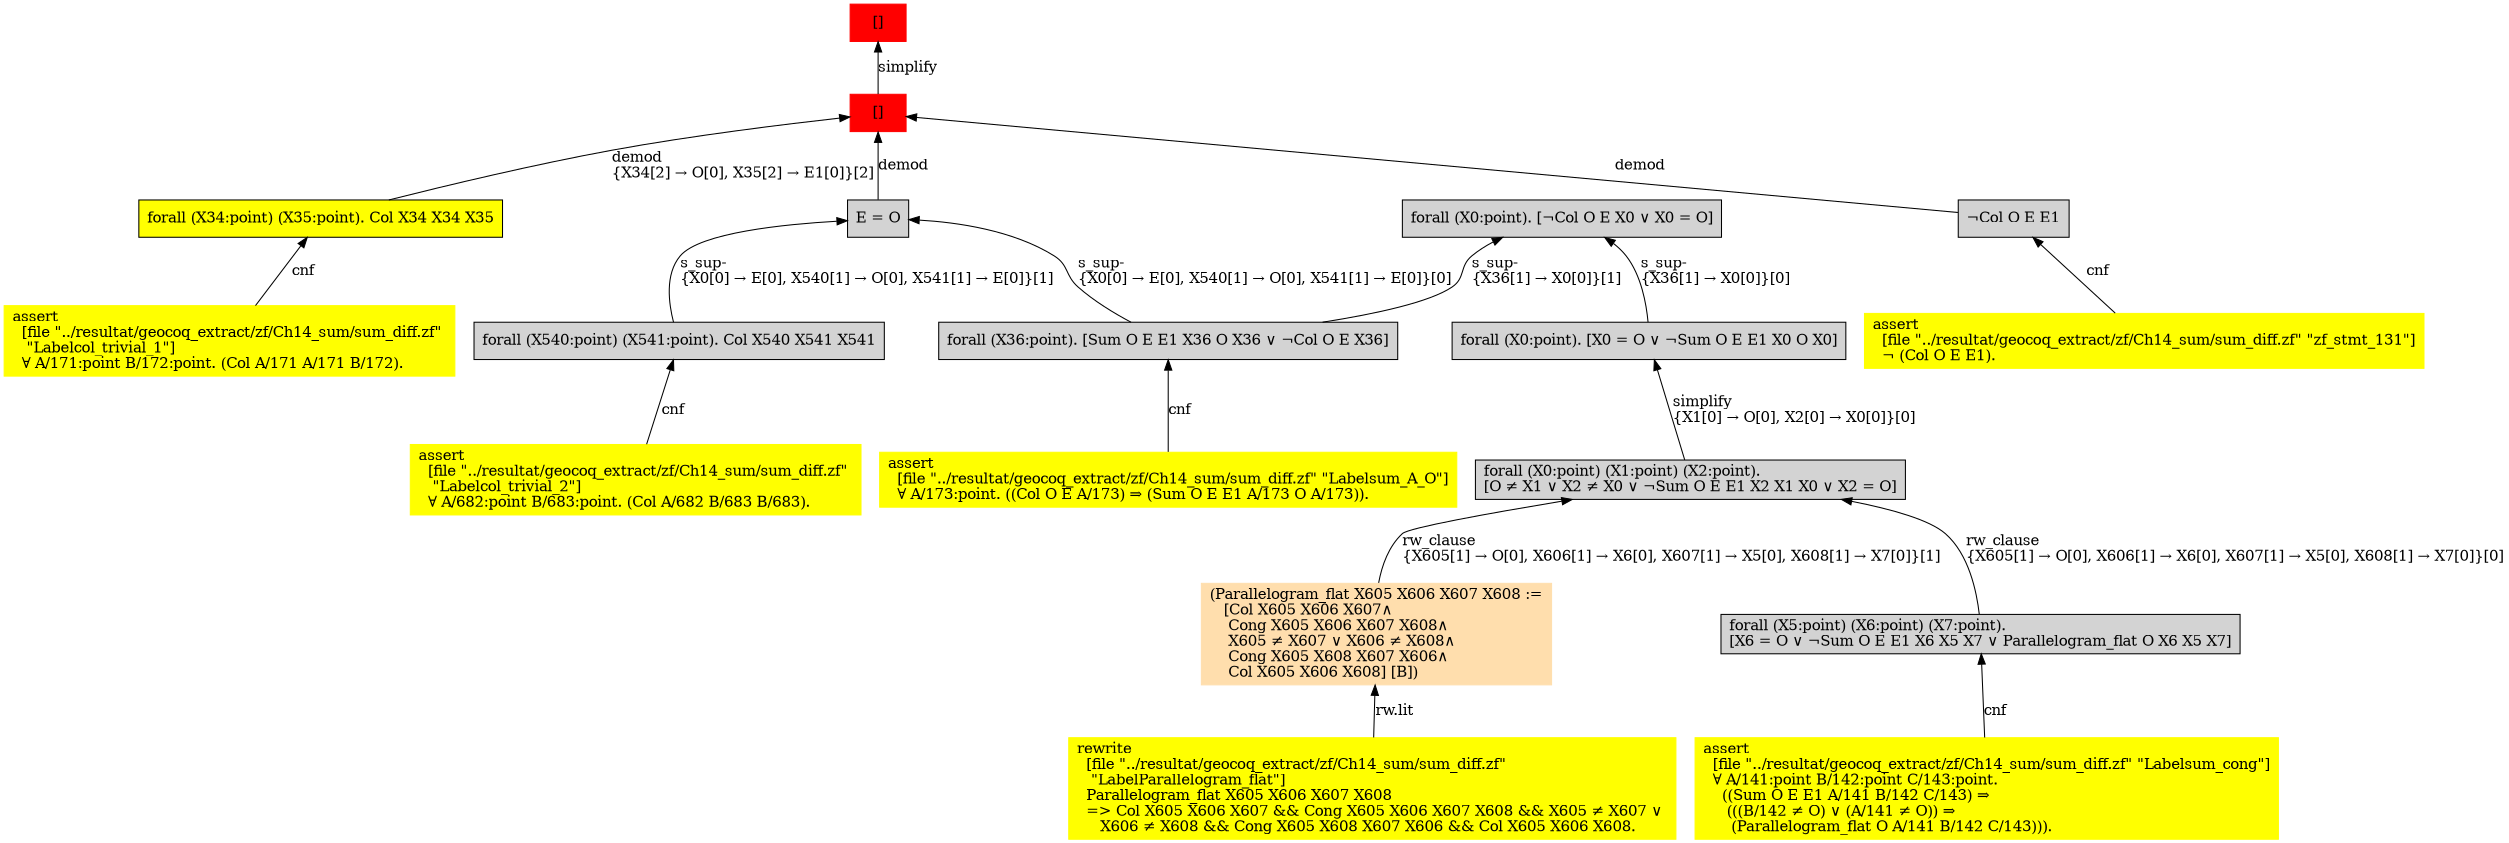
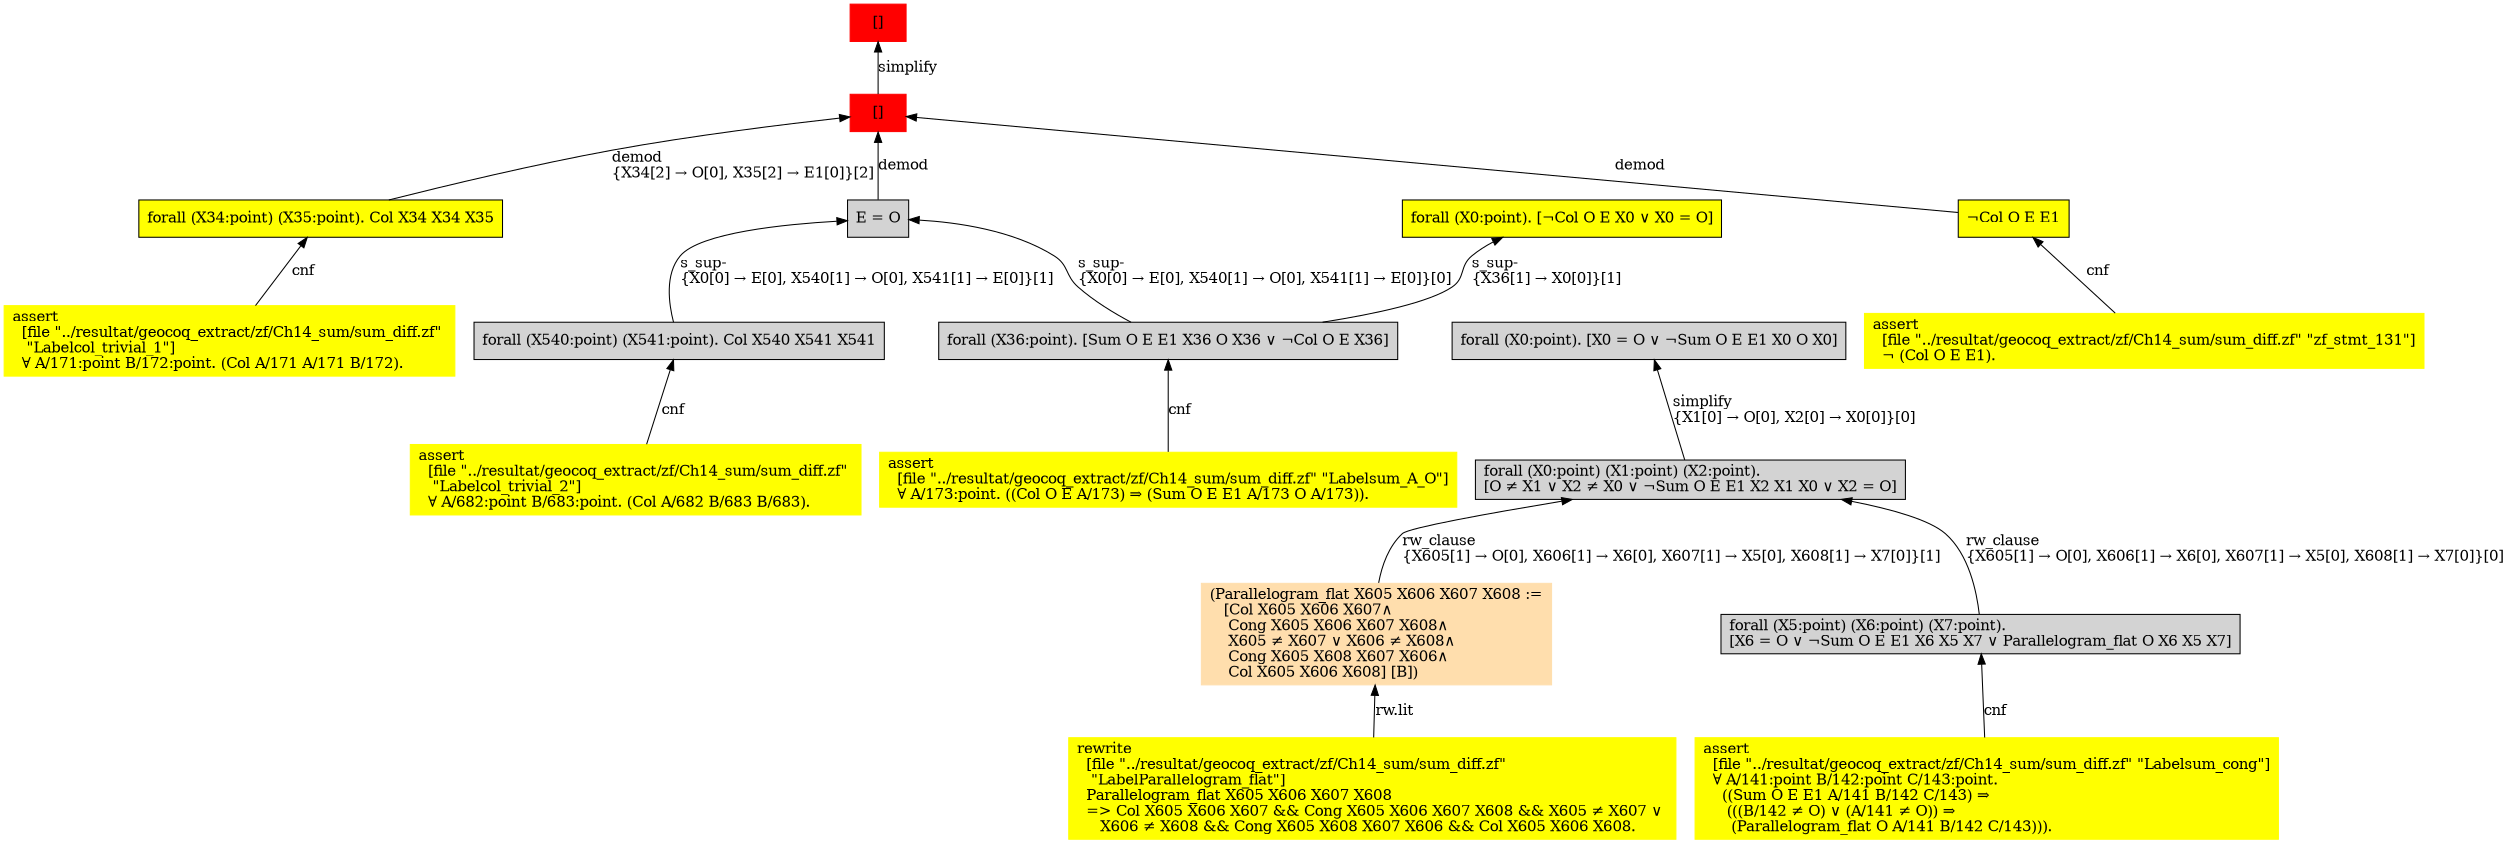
(1562, 219) -> (1562, 219)
(2014, 219) -> (2014, 219)
(1639, 279) -> none
